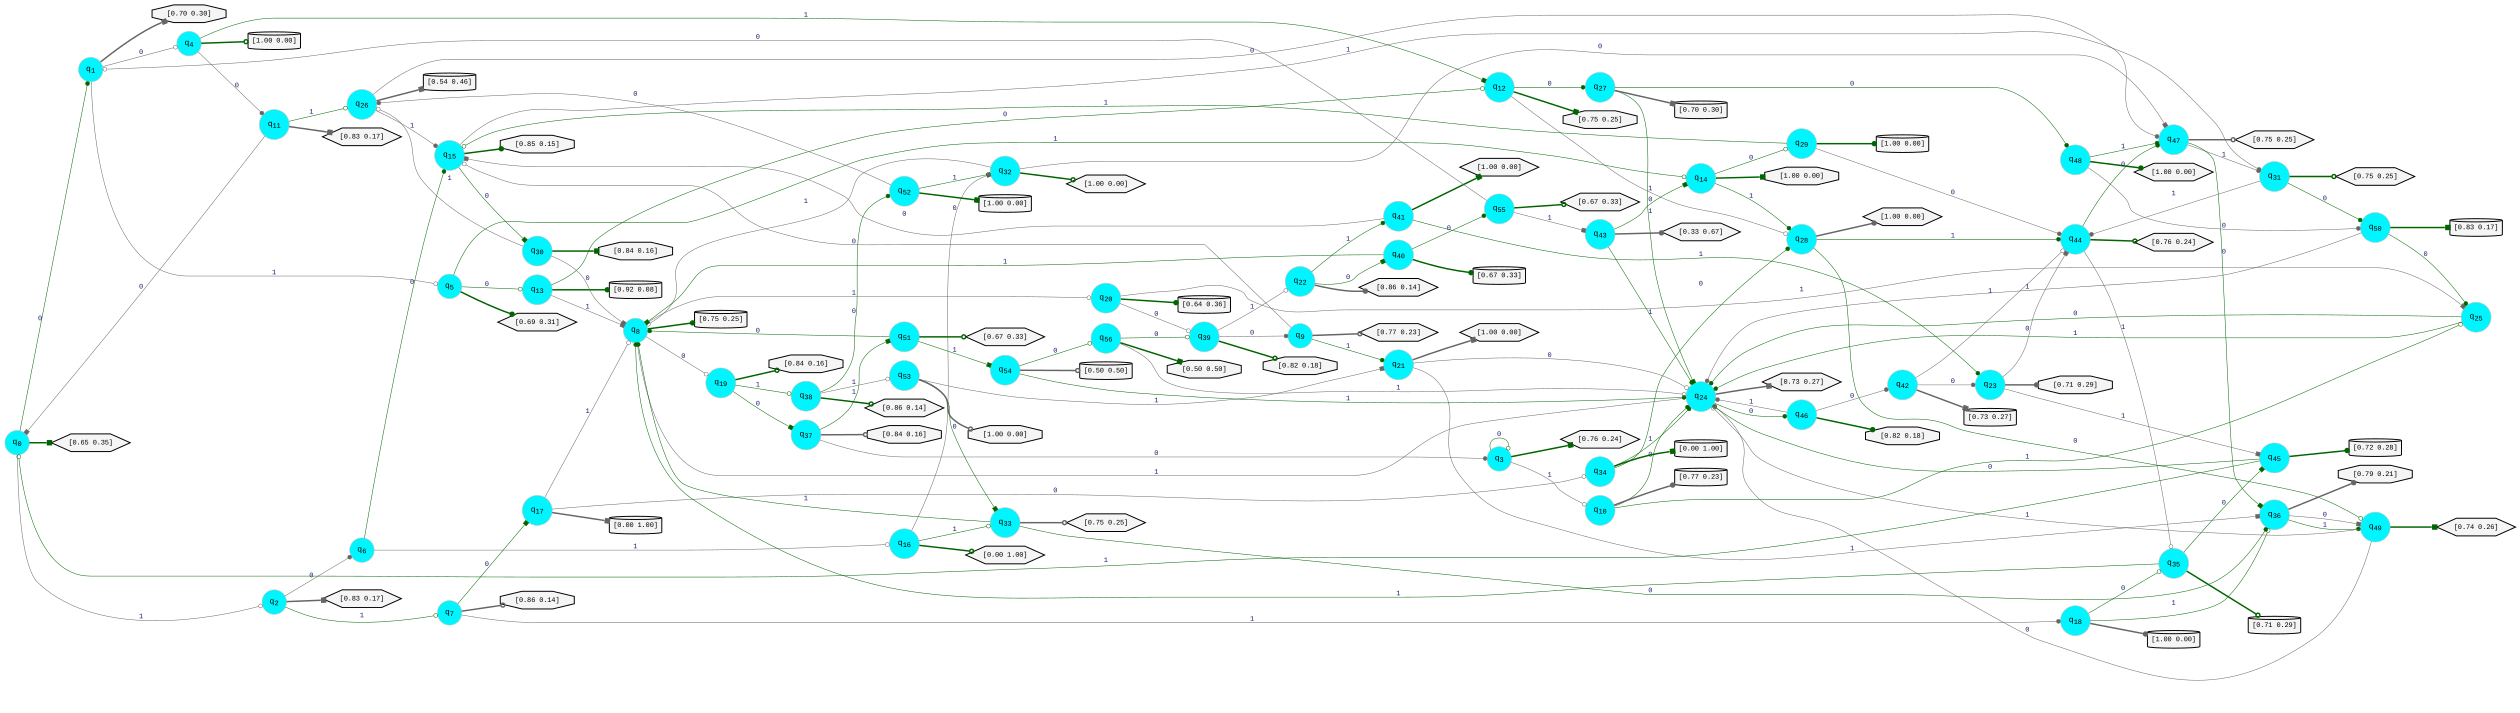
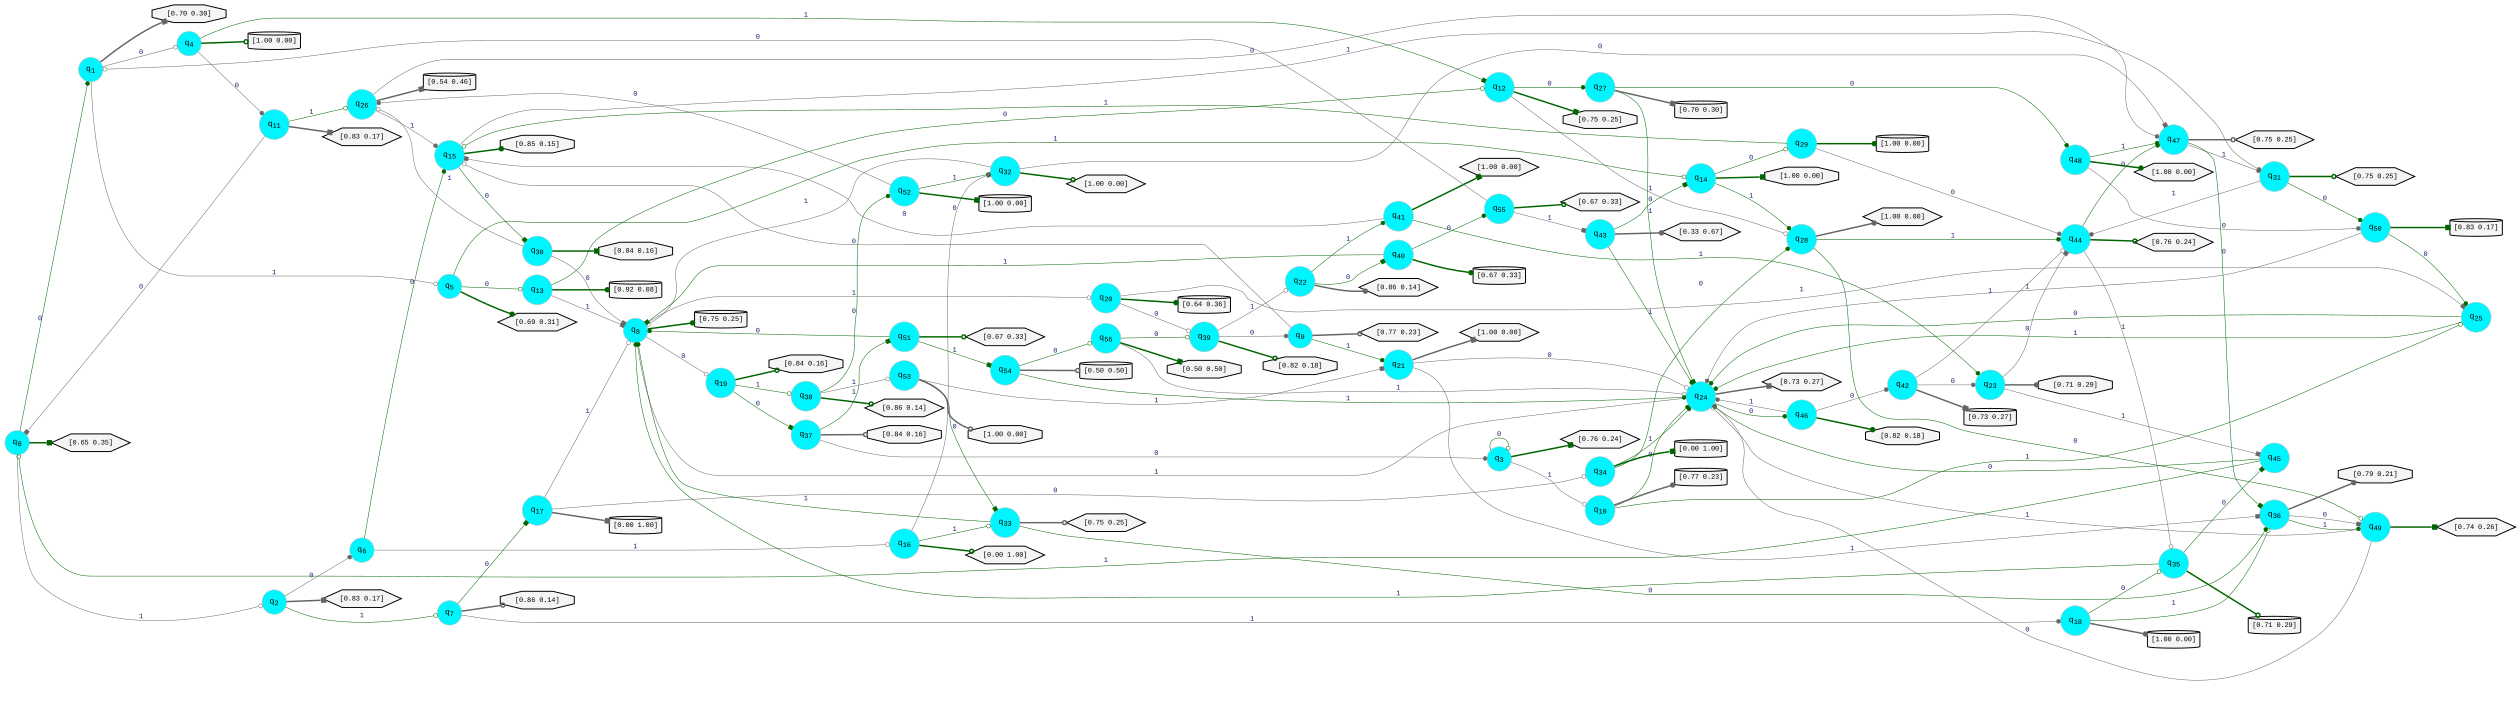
(2375, 448) -> none
